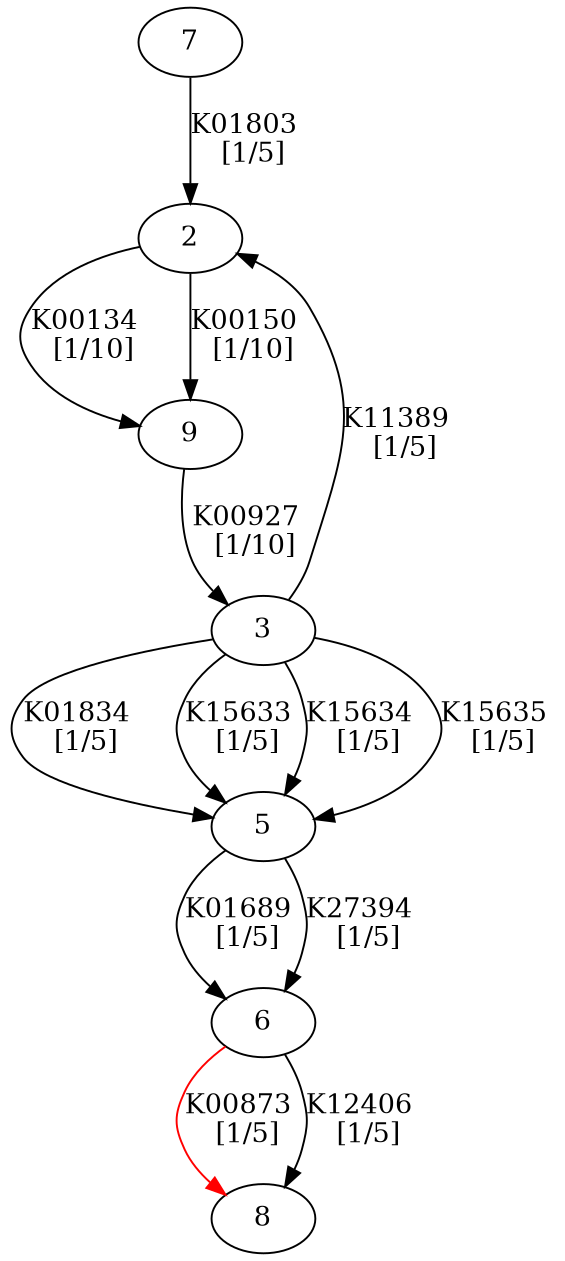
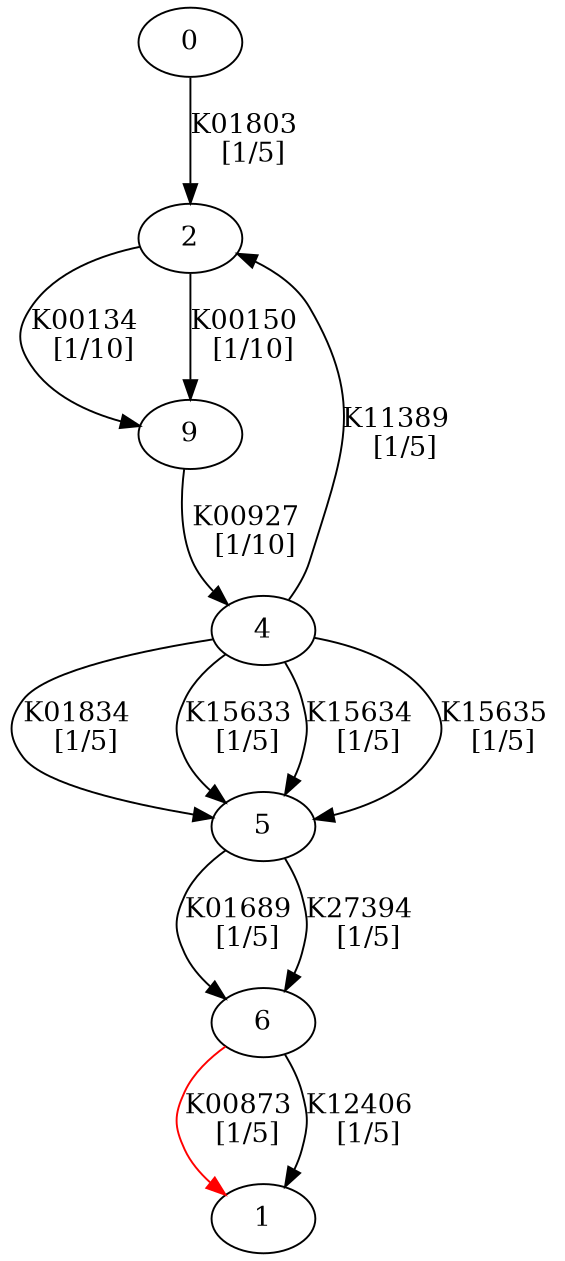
(190, 42) -> (190, 42)
(263, 630) -> (263, 630)
(263, 1219) -> (263, 1219)
